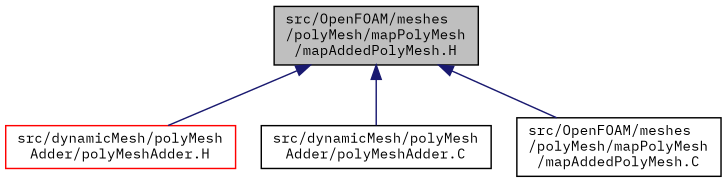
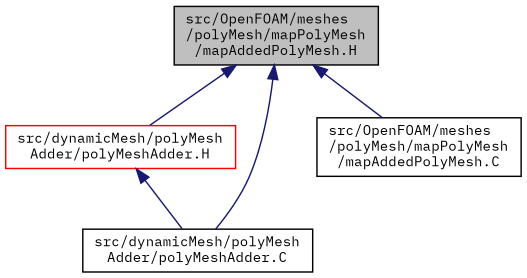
none -> (164, 205)
